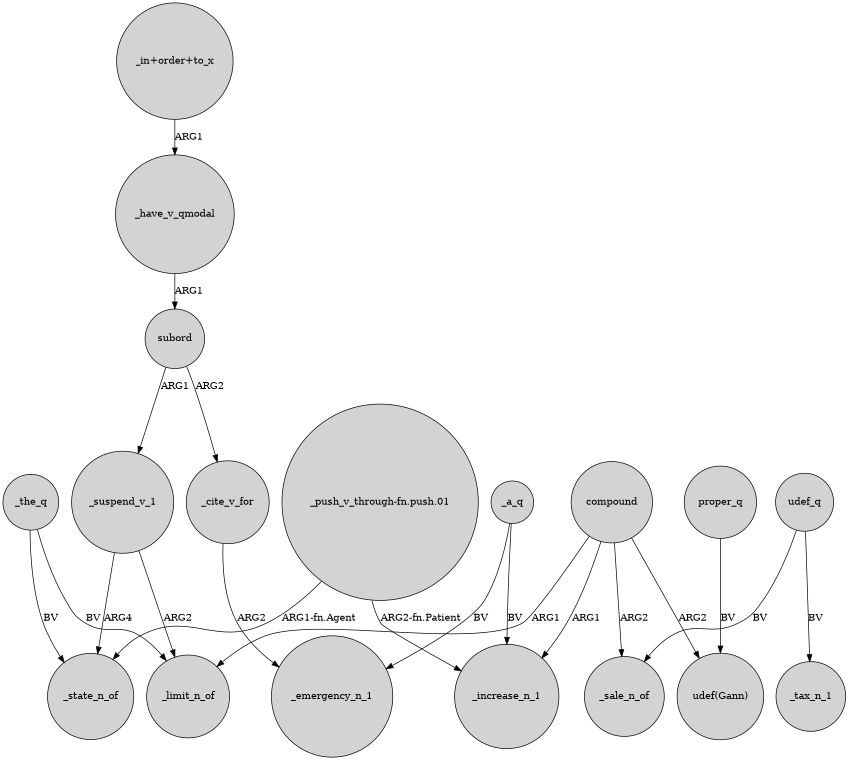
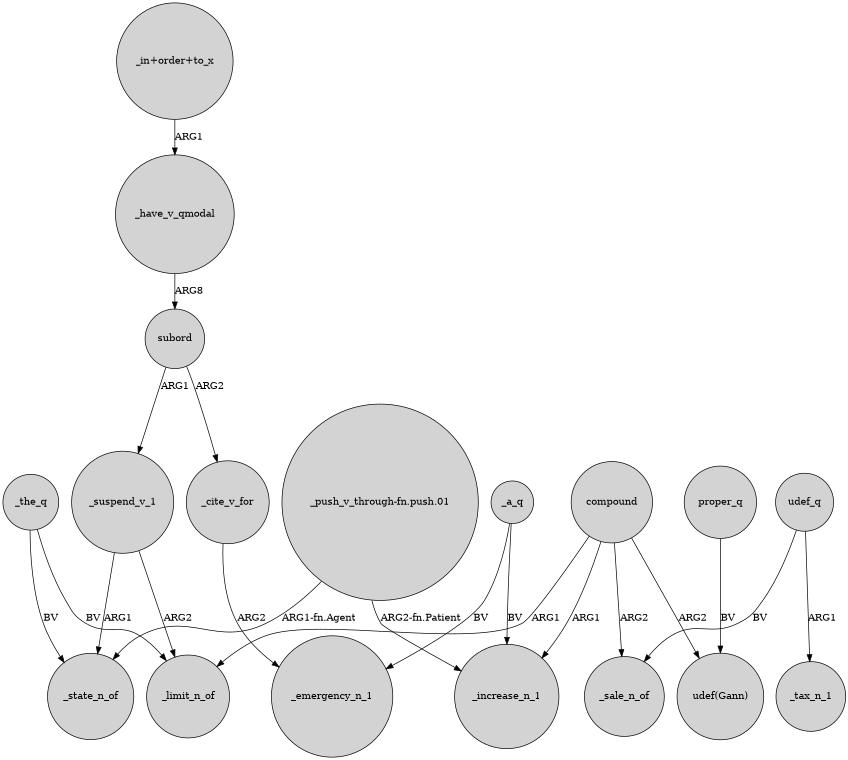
(189, 291) -> (189, 291)
(118, 618) -> (118, 618)
(815, 618) -> (822, 618)
